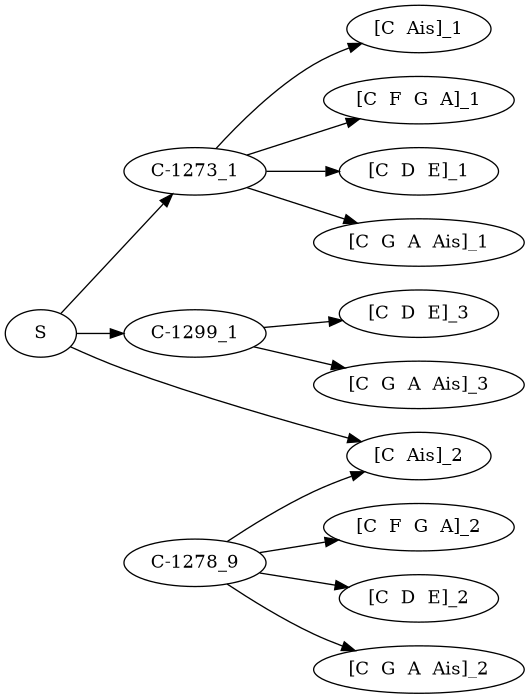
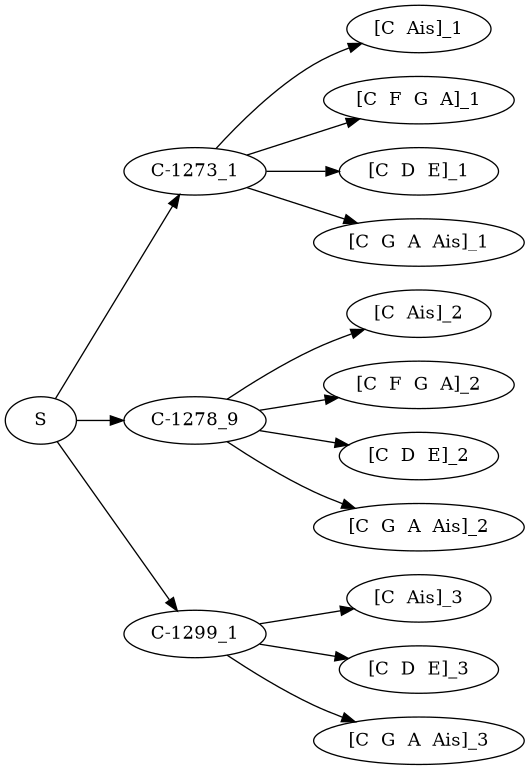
(208, 397) -> (93, 420)
none -> (419, 598)
